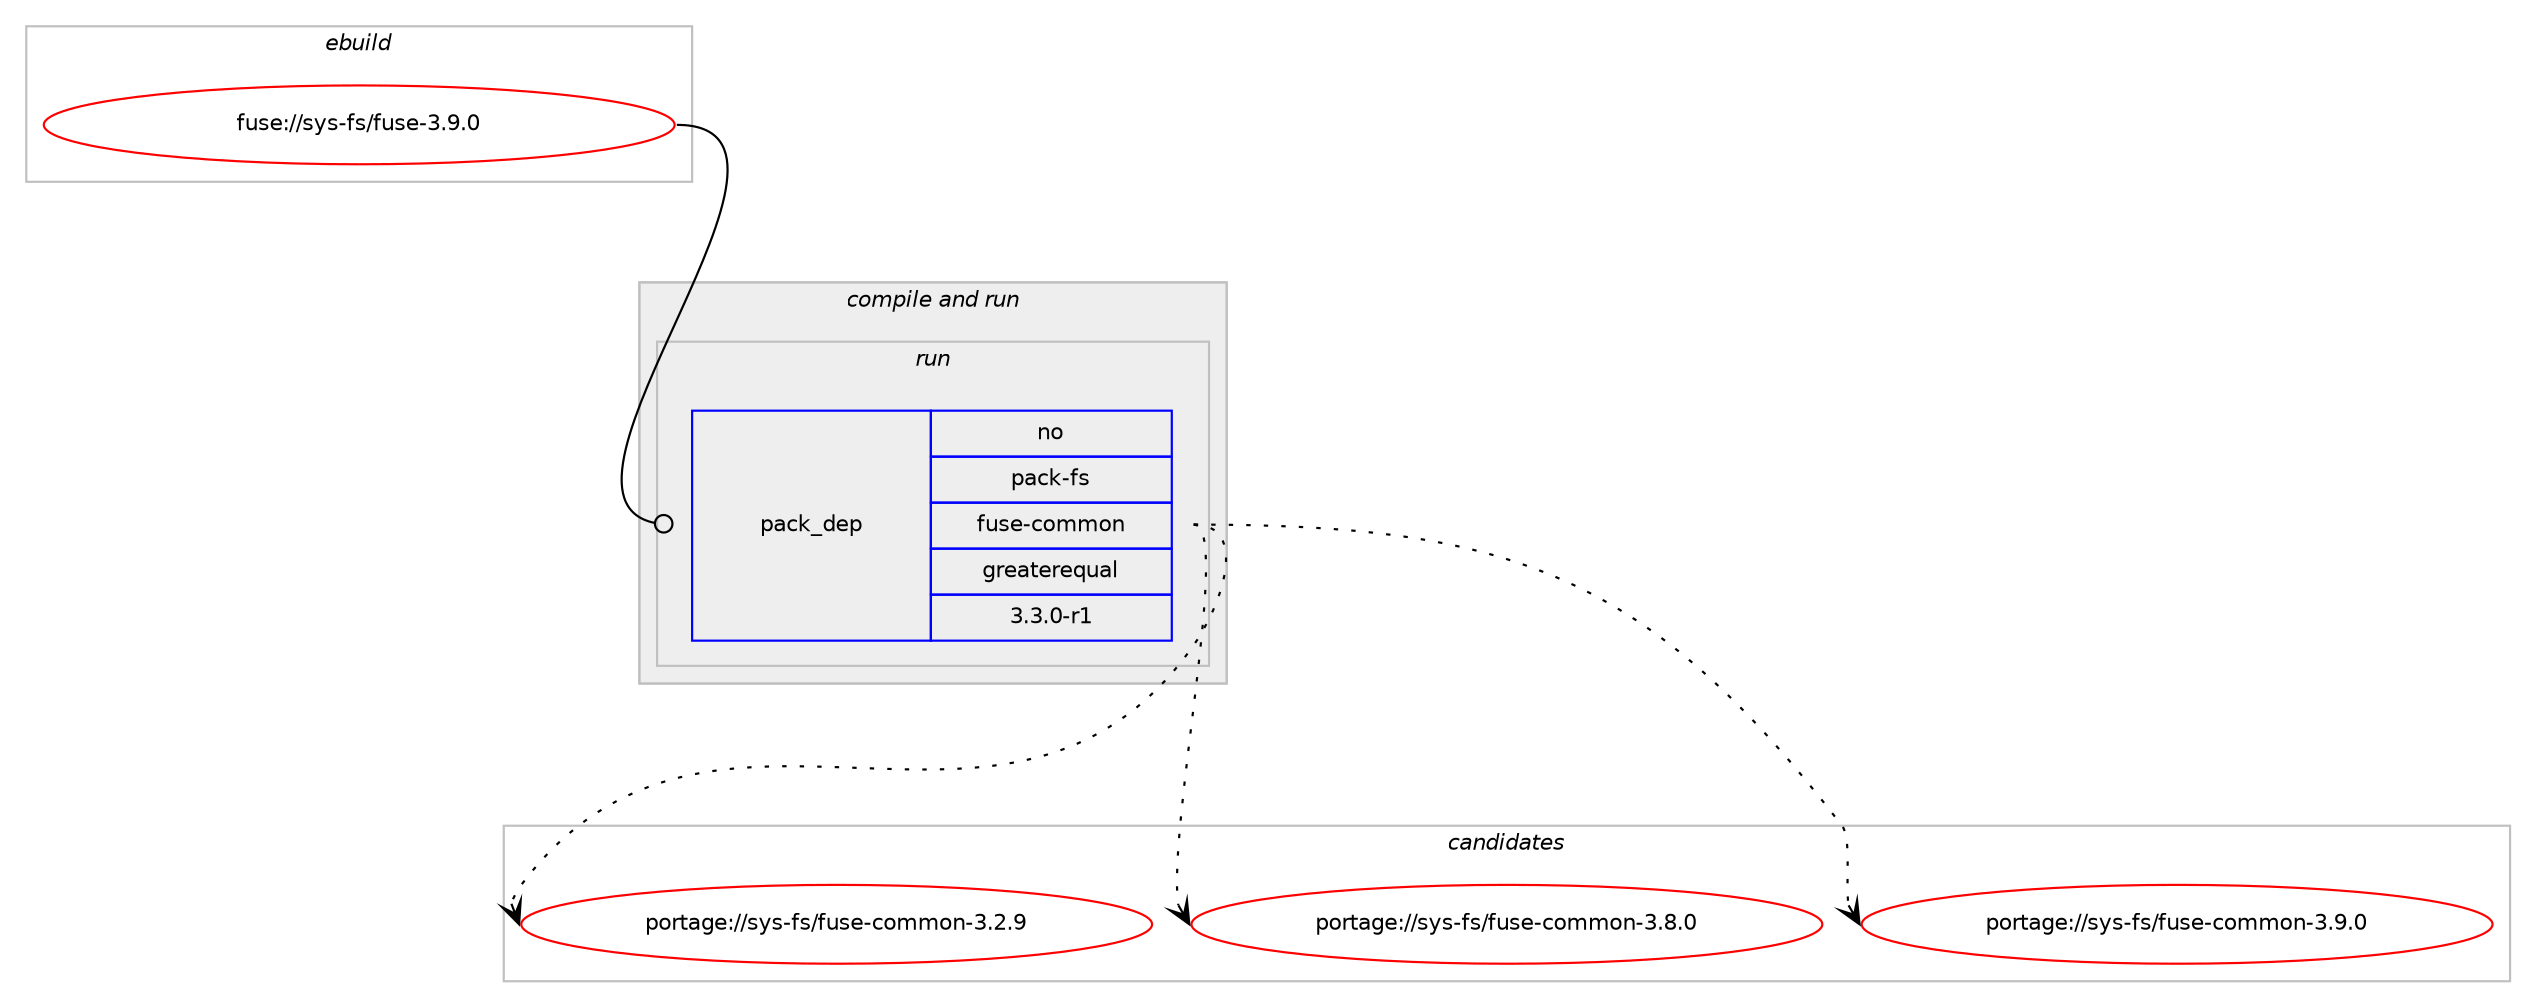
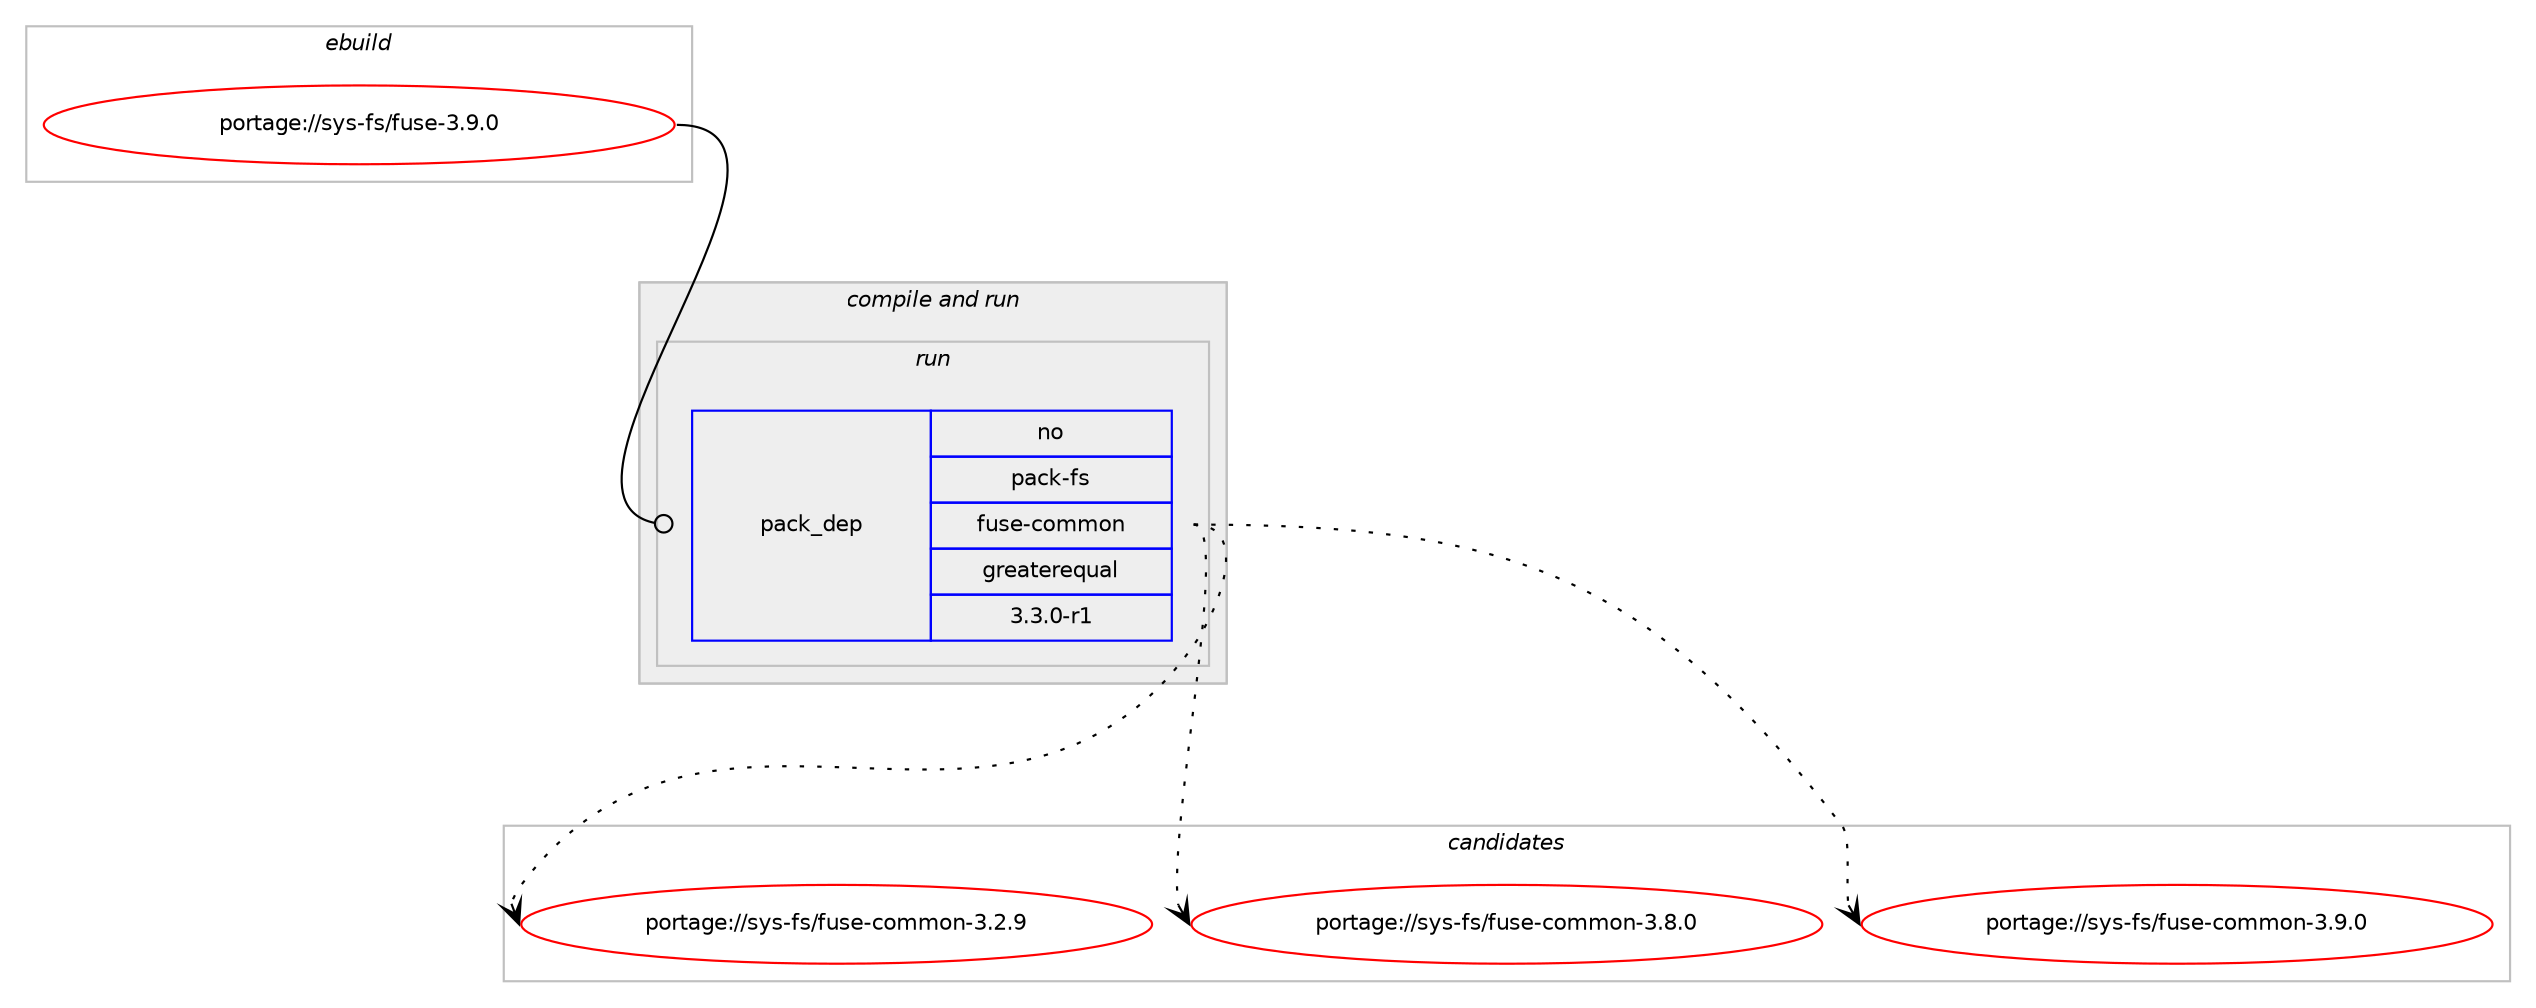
(359, 125) -> (359, 125)
